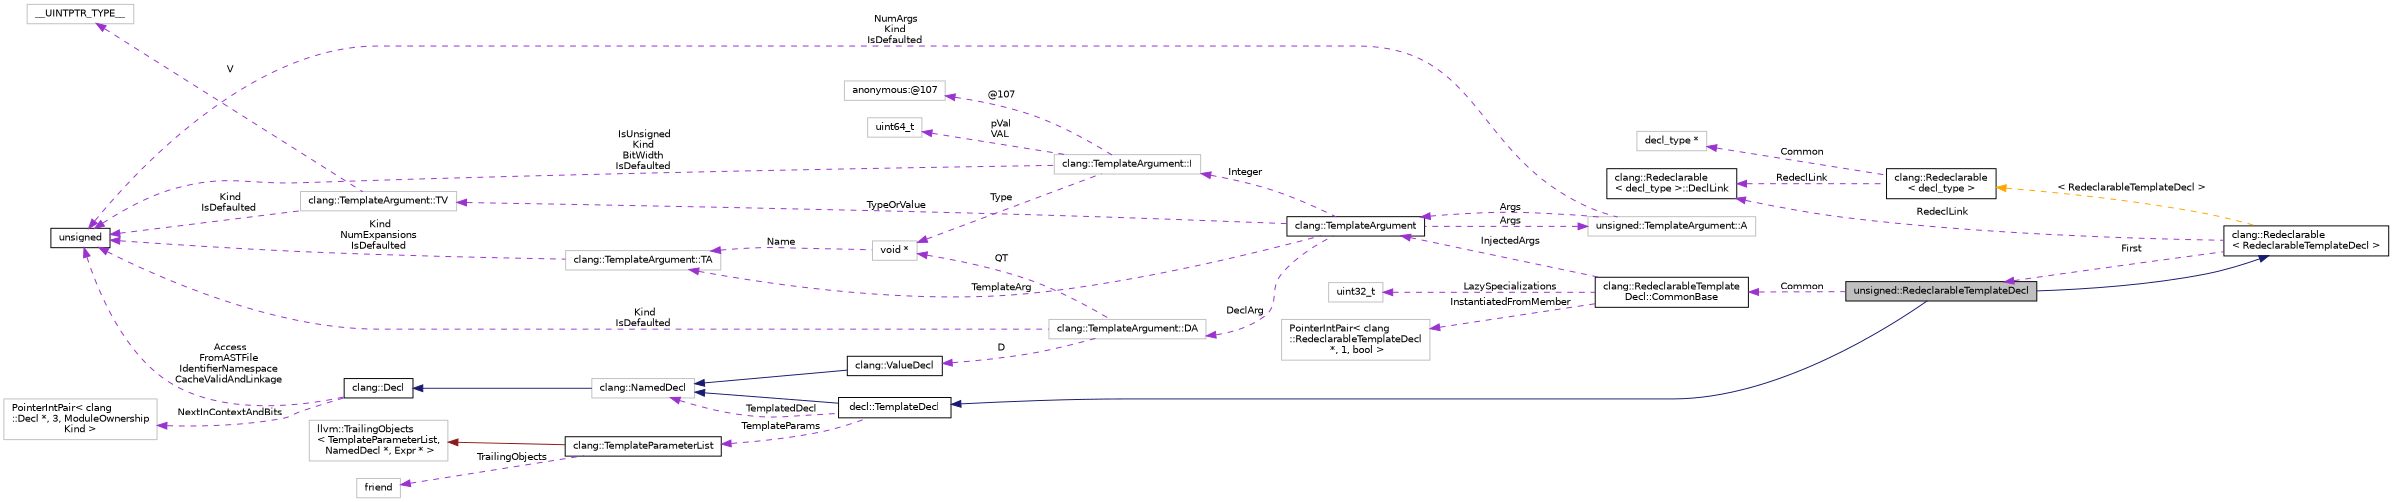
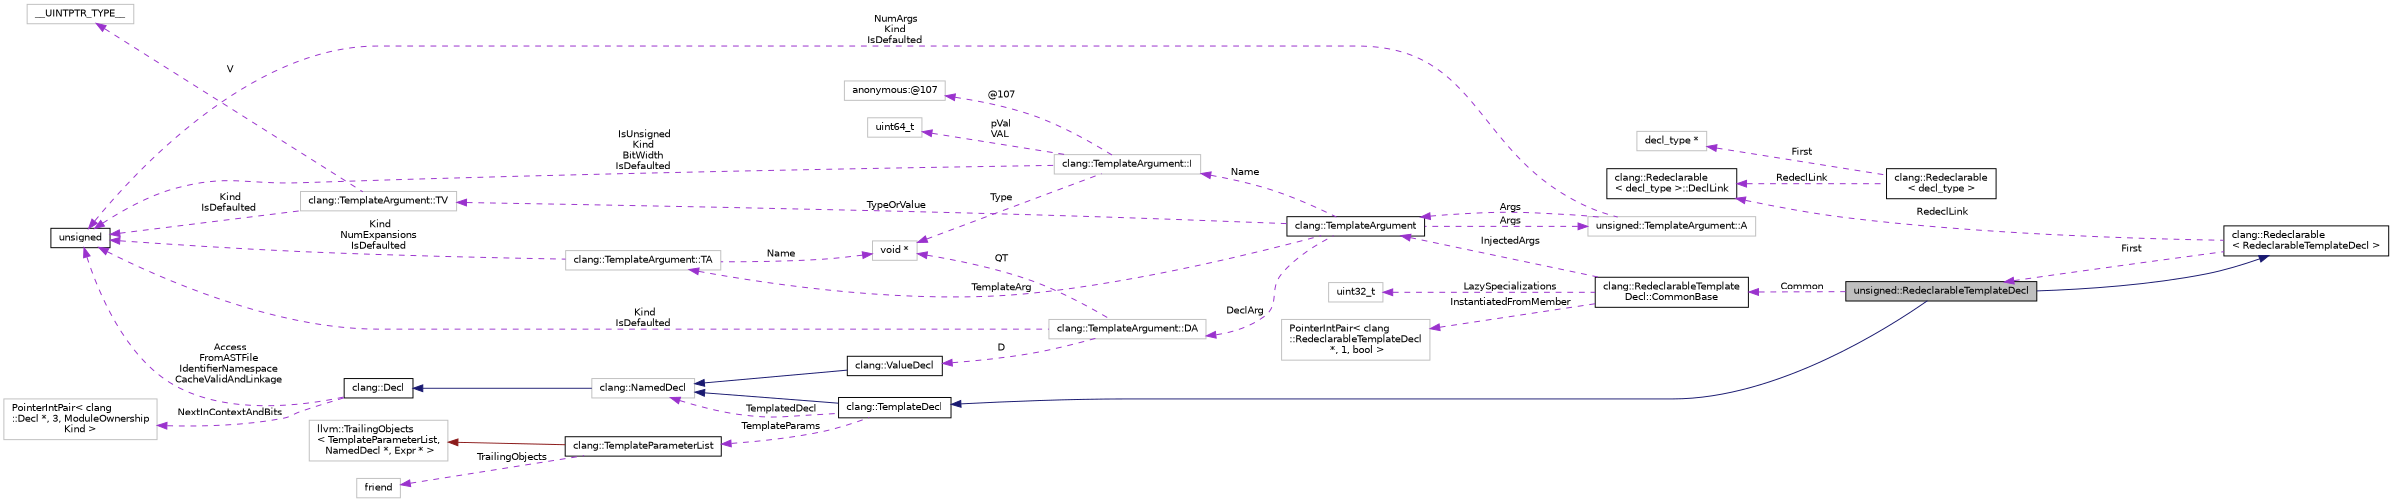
(1801, 152) -> (1801, 152)
(1244, 173) -> (1244, 173)
(2133, 202) -> none
(796, 248) -> (792, 261)
(895, 408) -> (895, 408)
